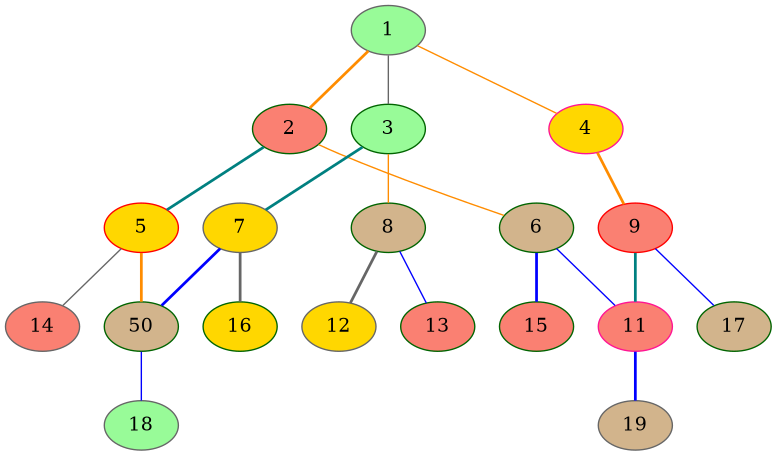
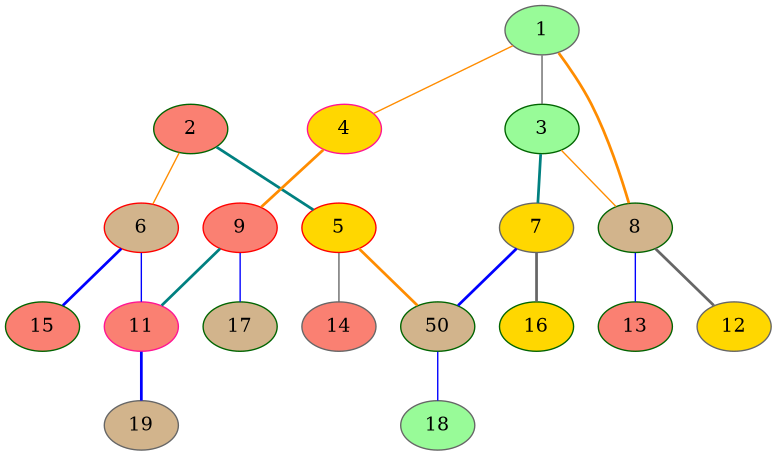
(339, 79) -> (601, 125)
(537, 228) -> (141, 228)
